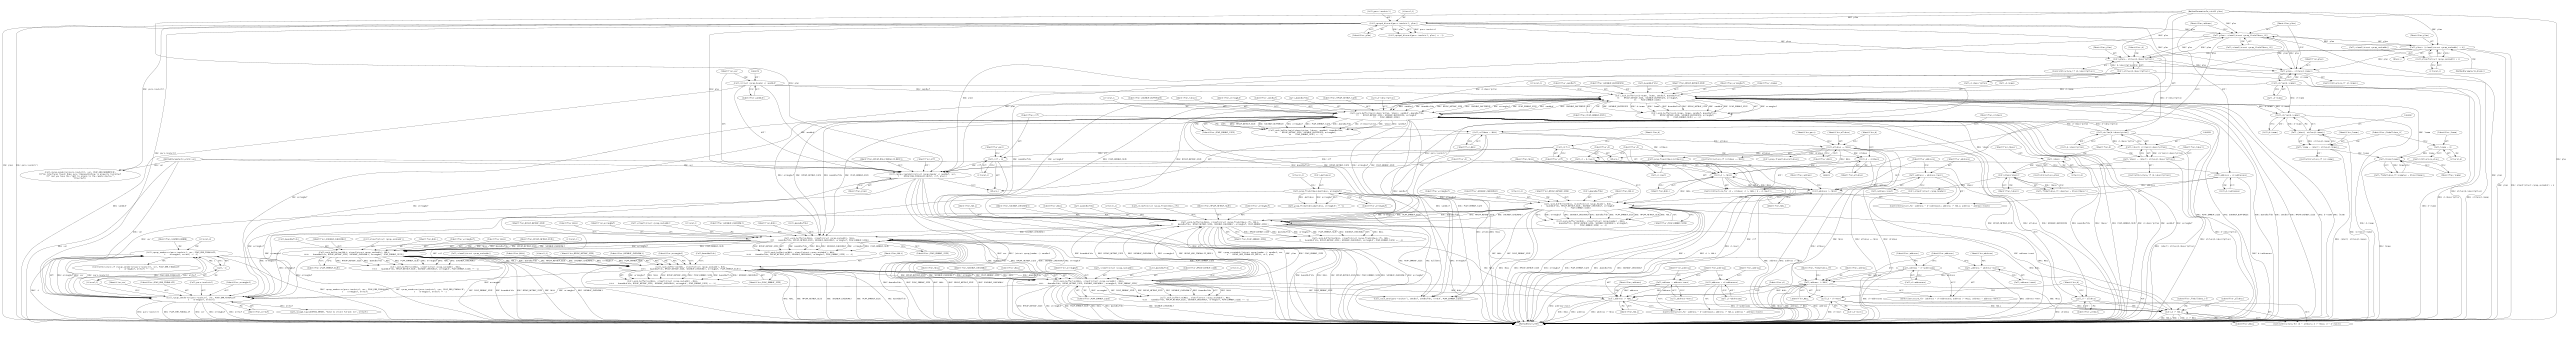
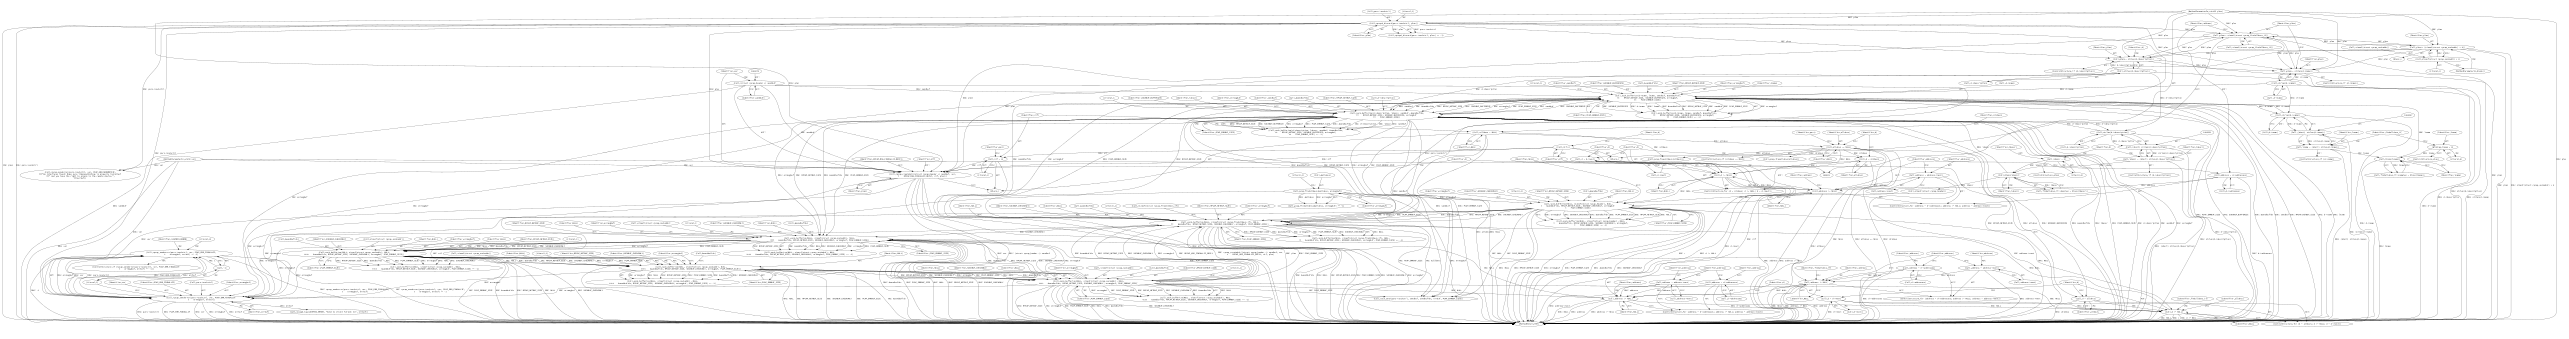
none -> (2314, 18)
(2431, 65) -> (2454, 65)
(2443, 147) -> (2443, 147)
